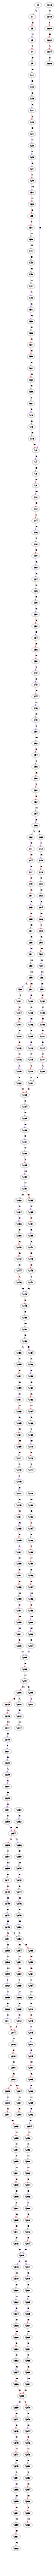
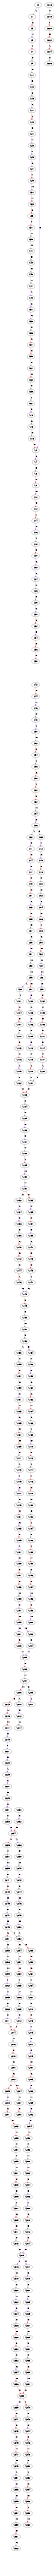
(36, 673) -> none
none -> (31, 1482)
(31, 1628) -> (24, 1628)
